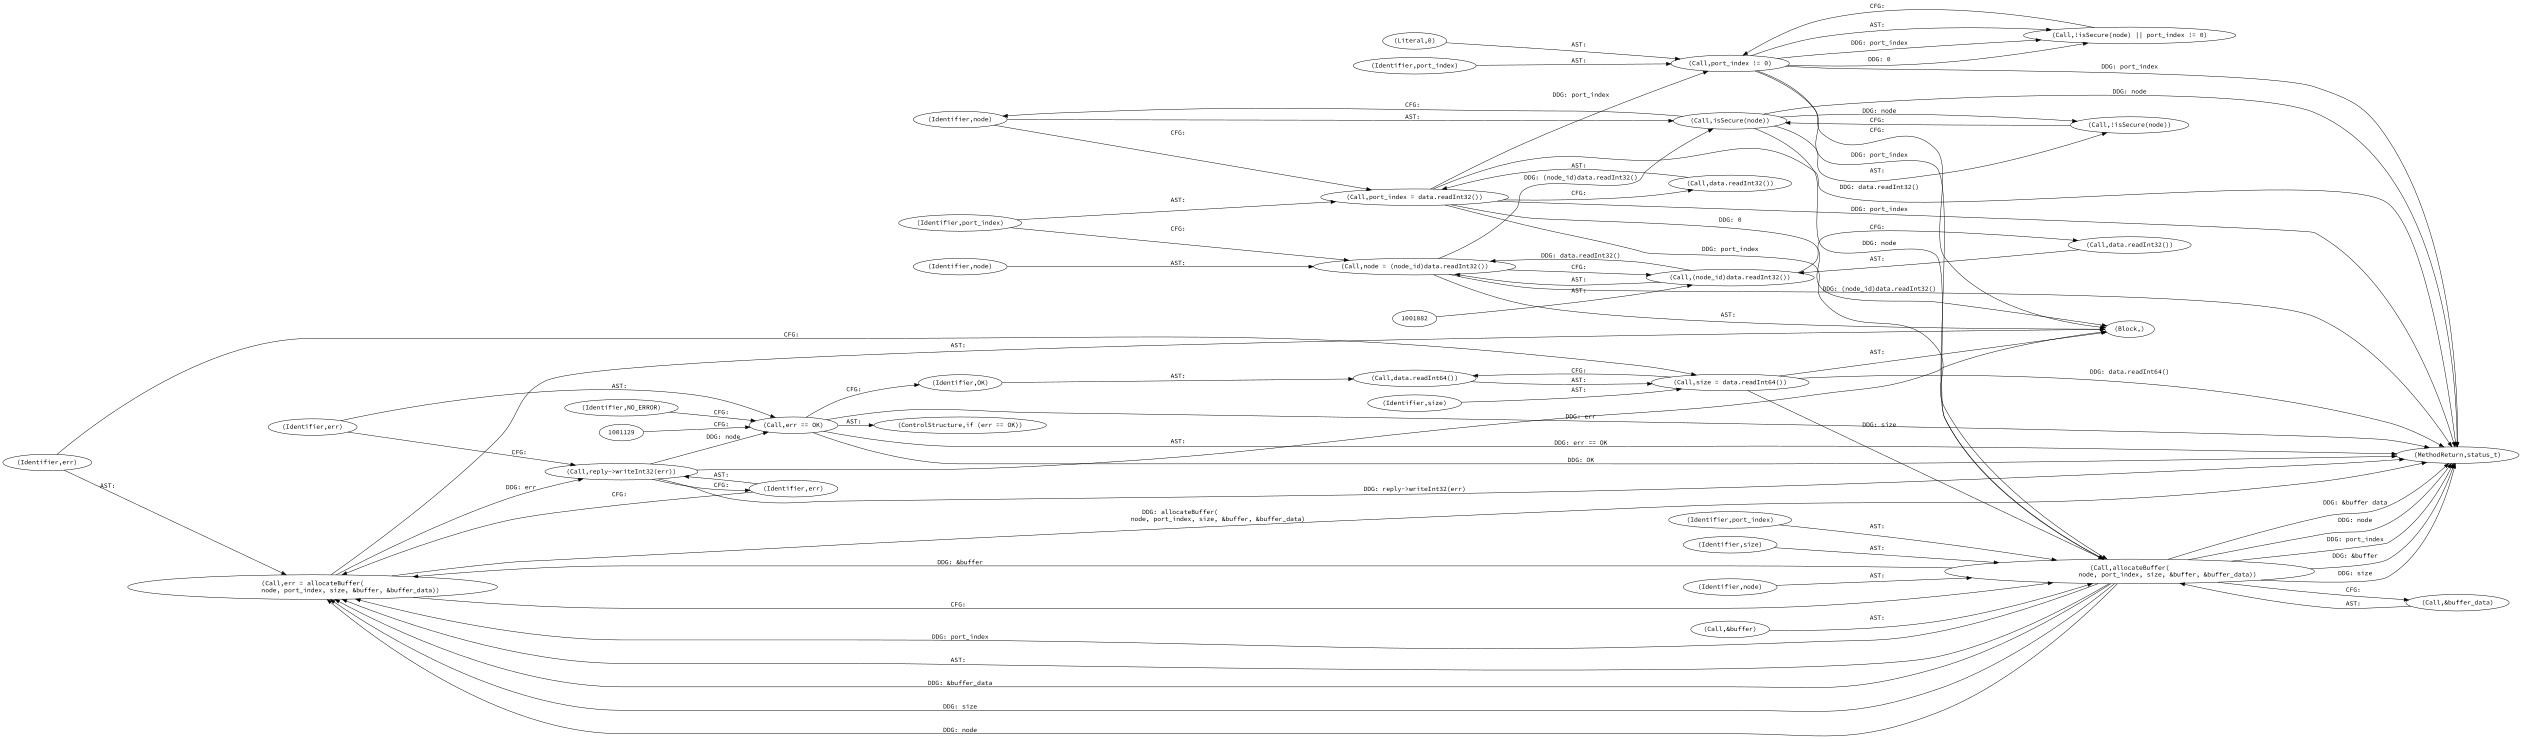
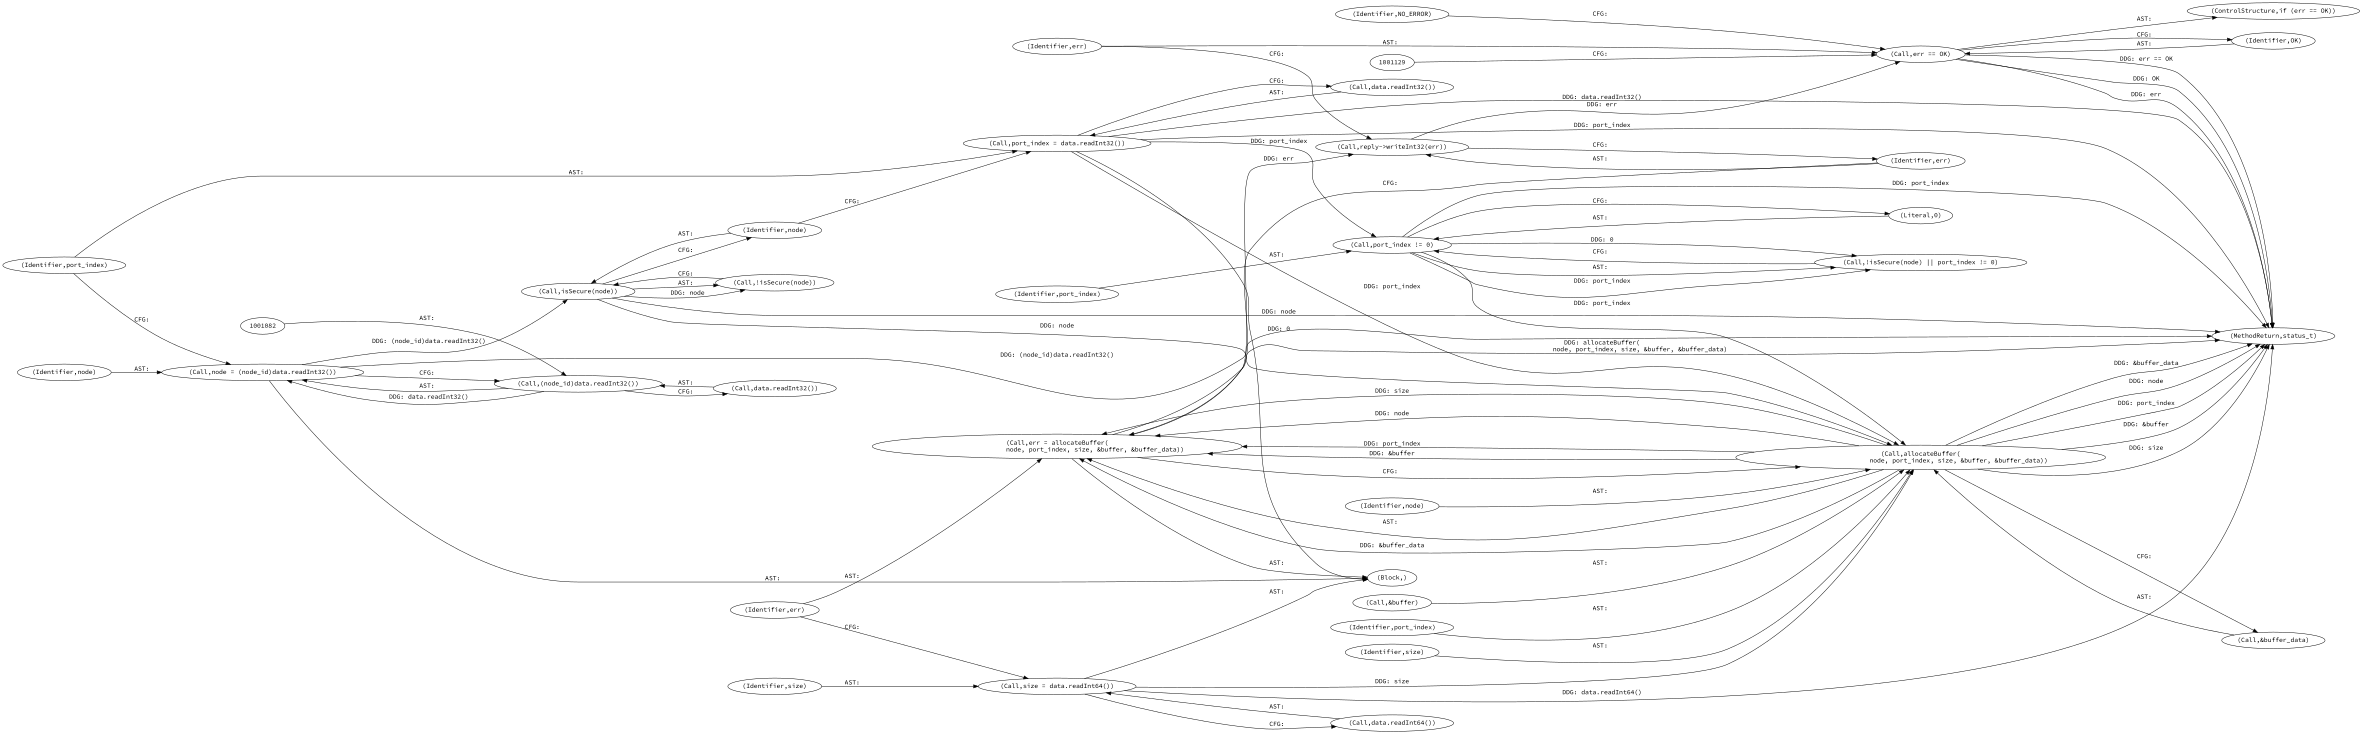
(1942, 169) -> (1644, 205)
(1175, 381) -> (2102, 50)
(1403, 434) -> none
(723, 437) -> (1602, 105)
(1528, 492) -> none
